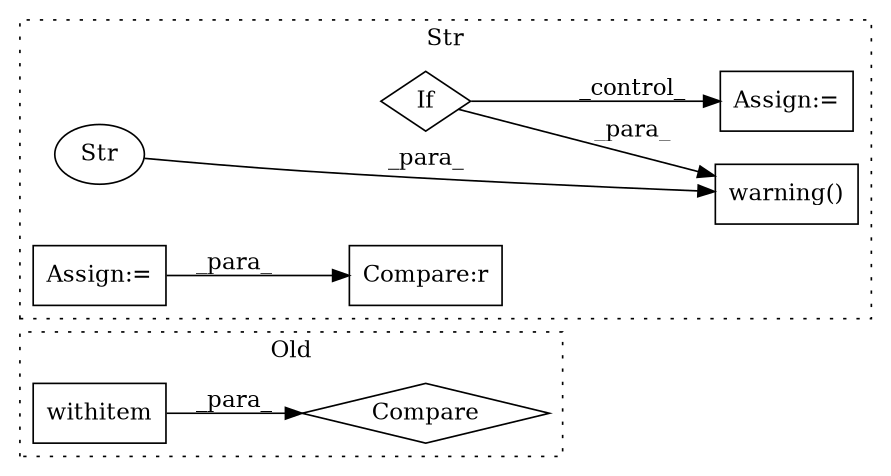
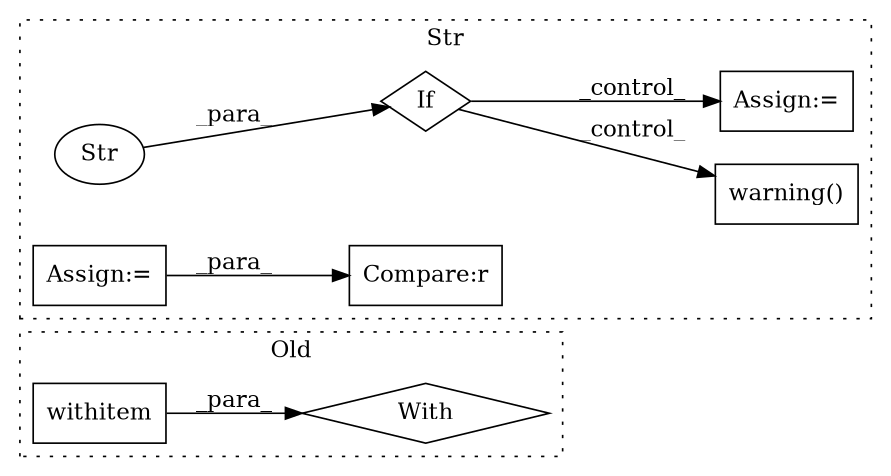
(632, 130) -> (632, 130)
(421, 178) -> (258, 129)
(426, 413) -> (426, 413)
